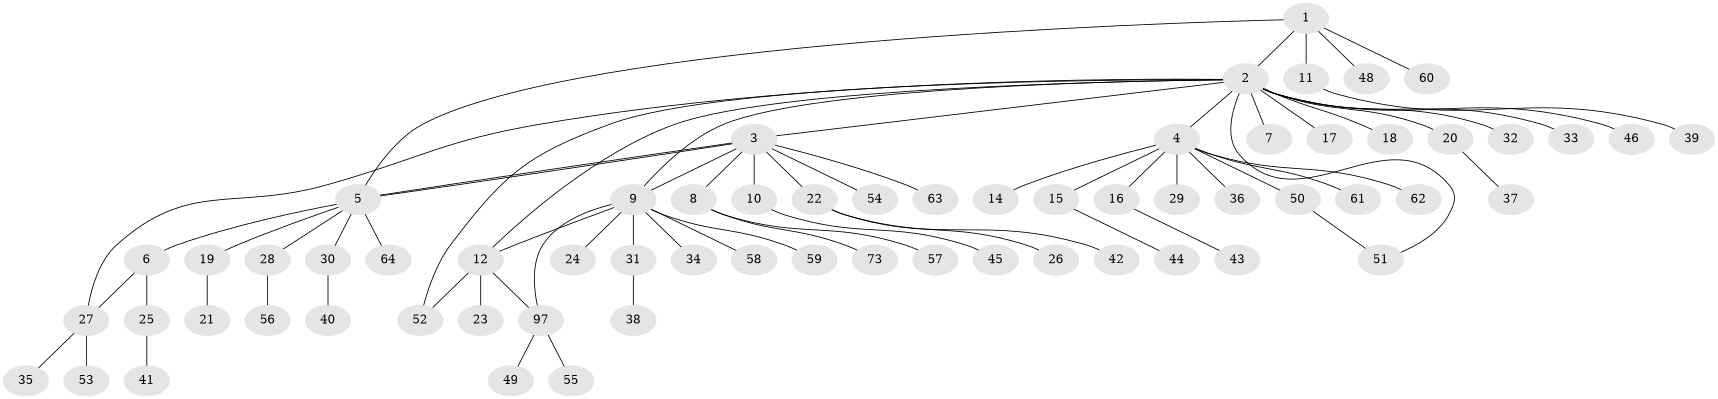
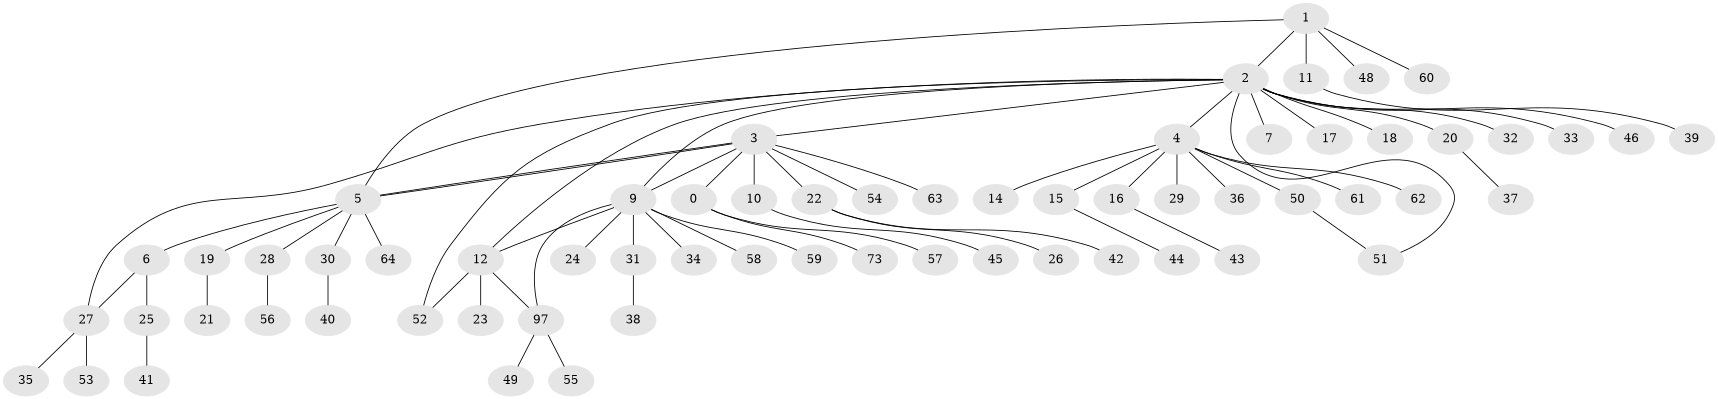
(694, 200) -> (694, 200)
